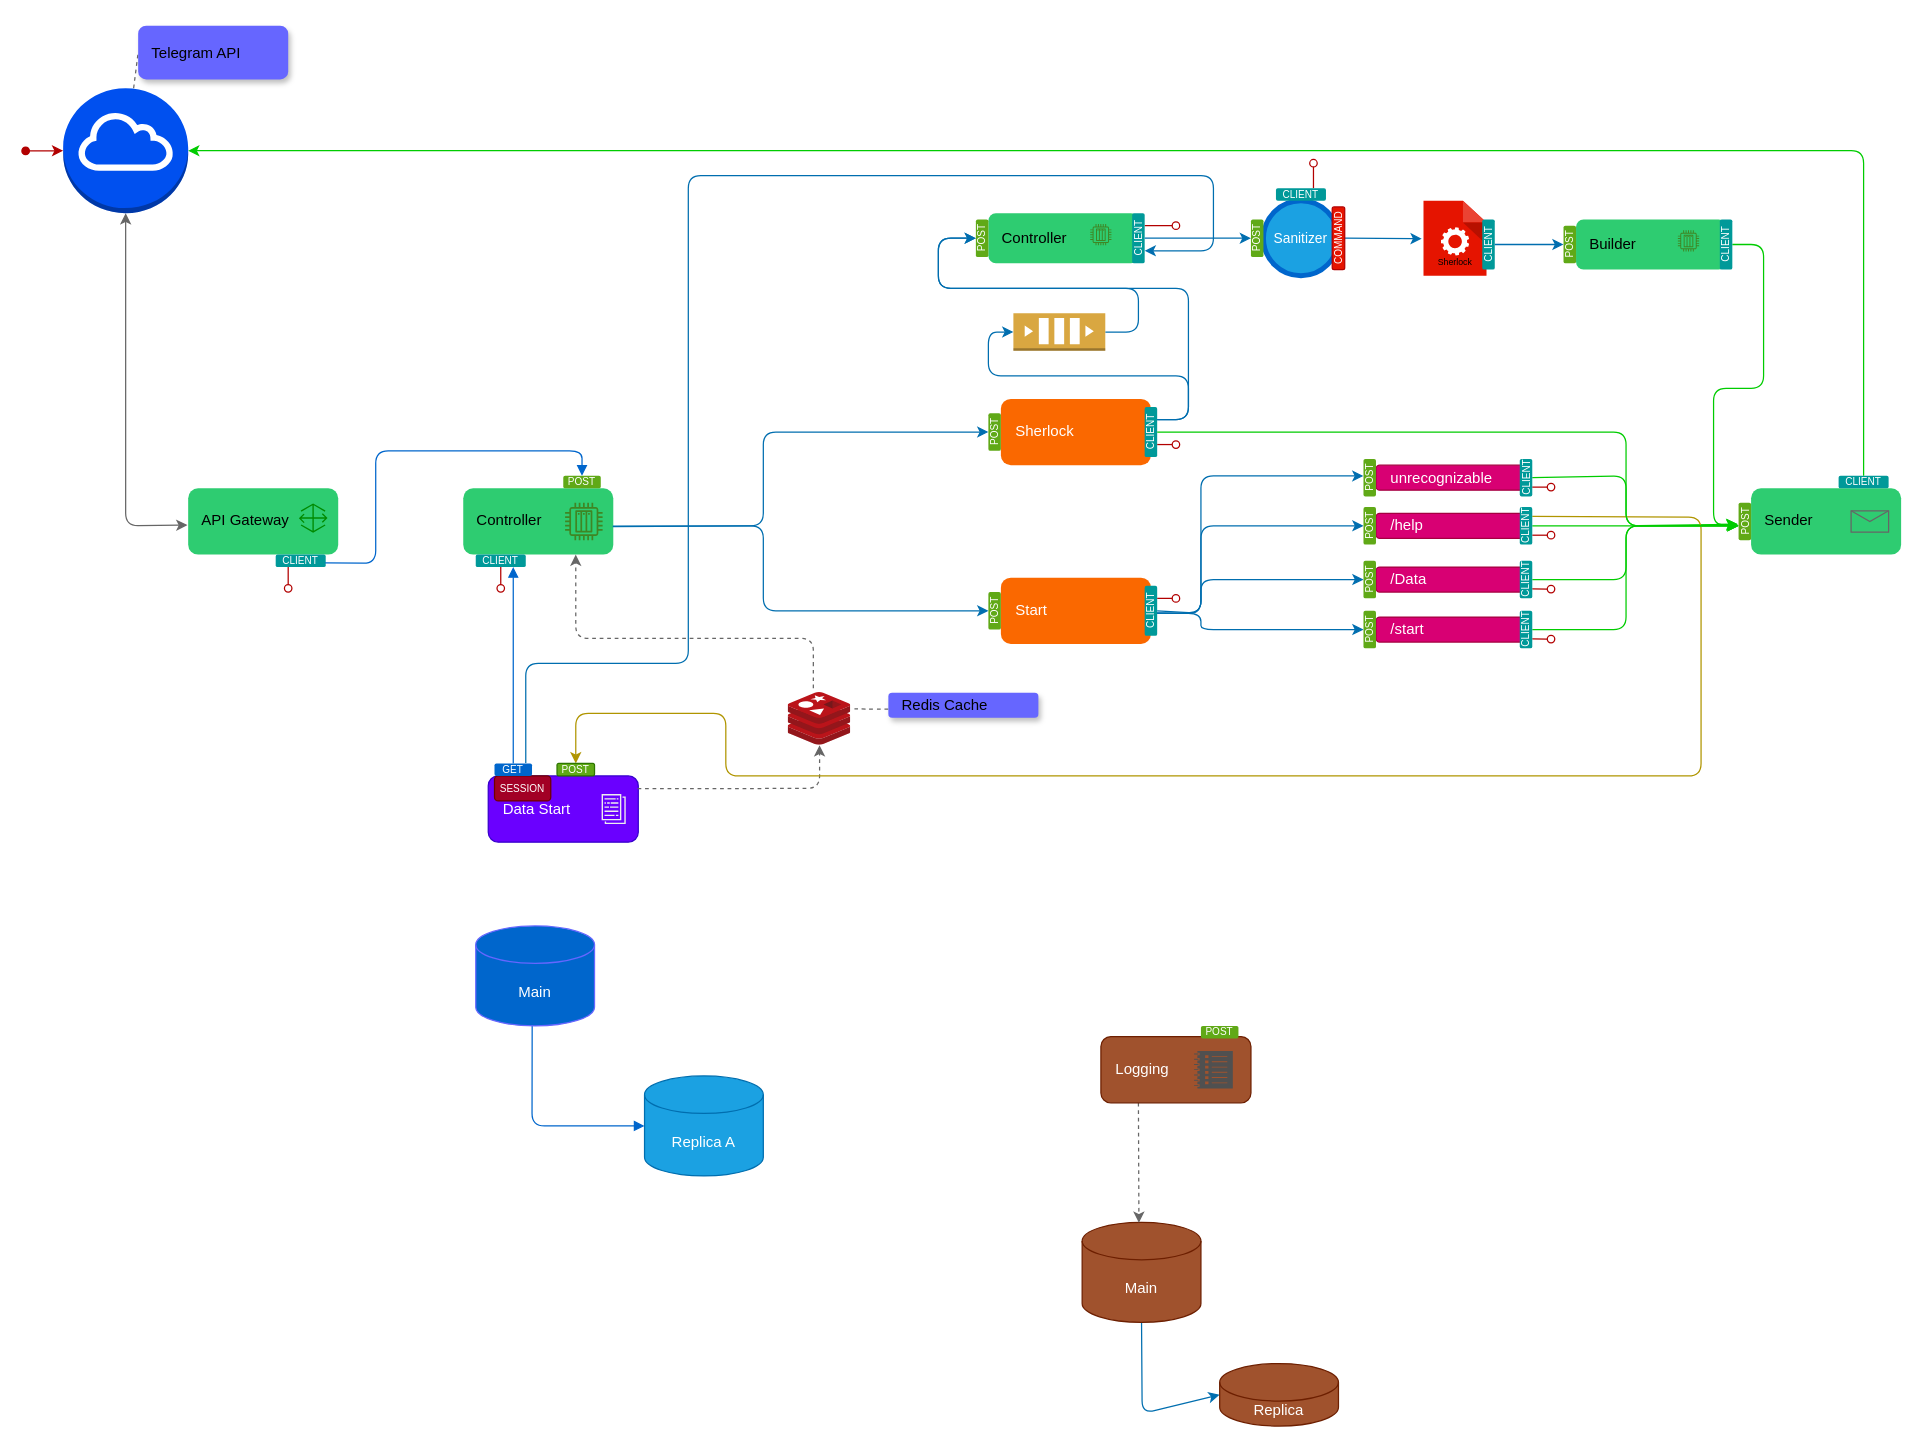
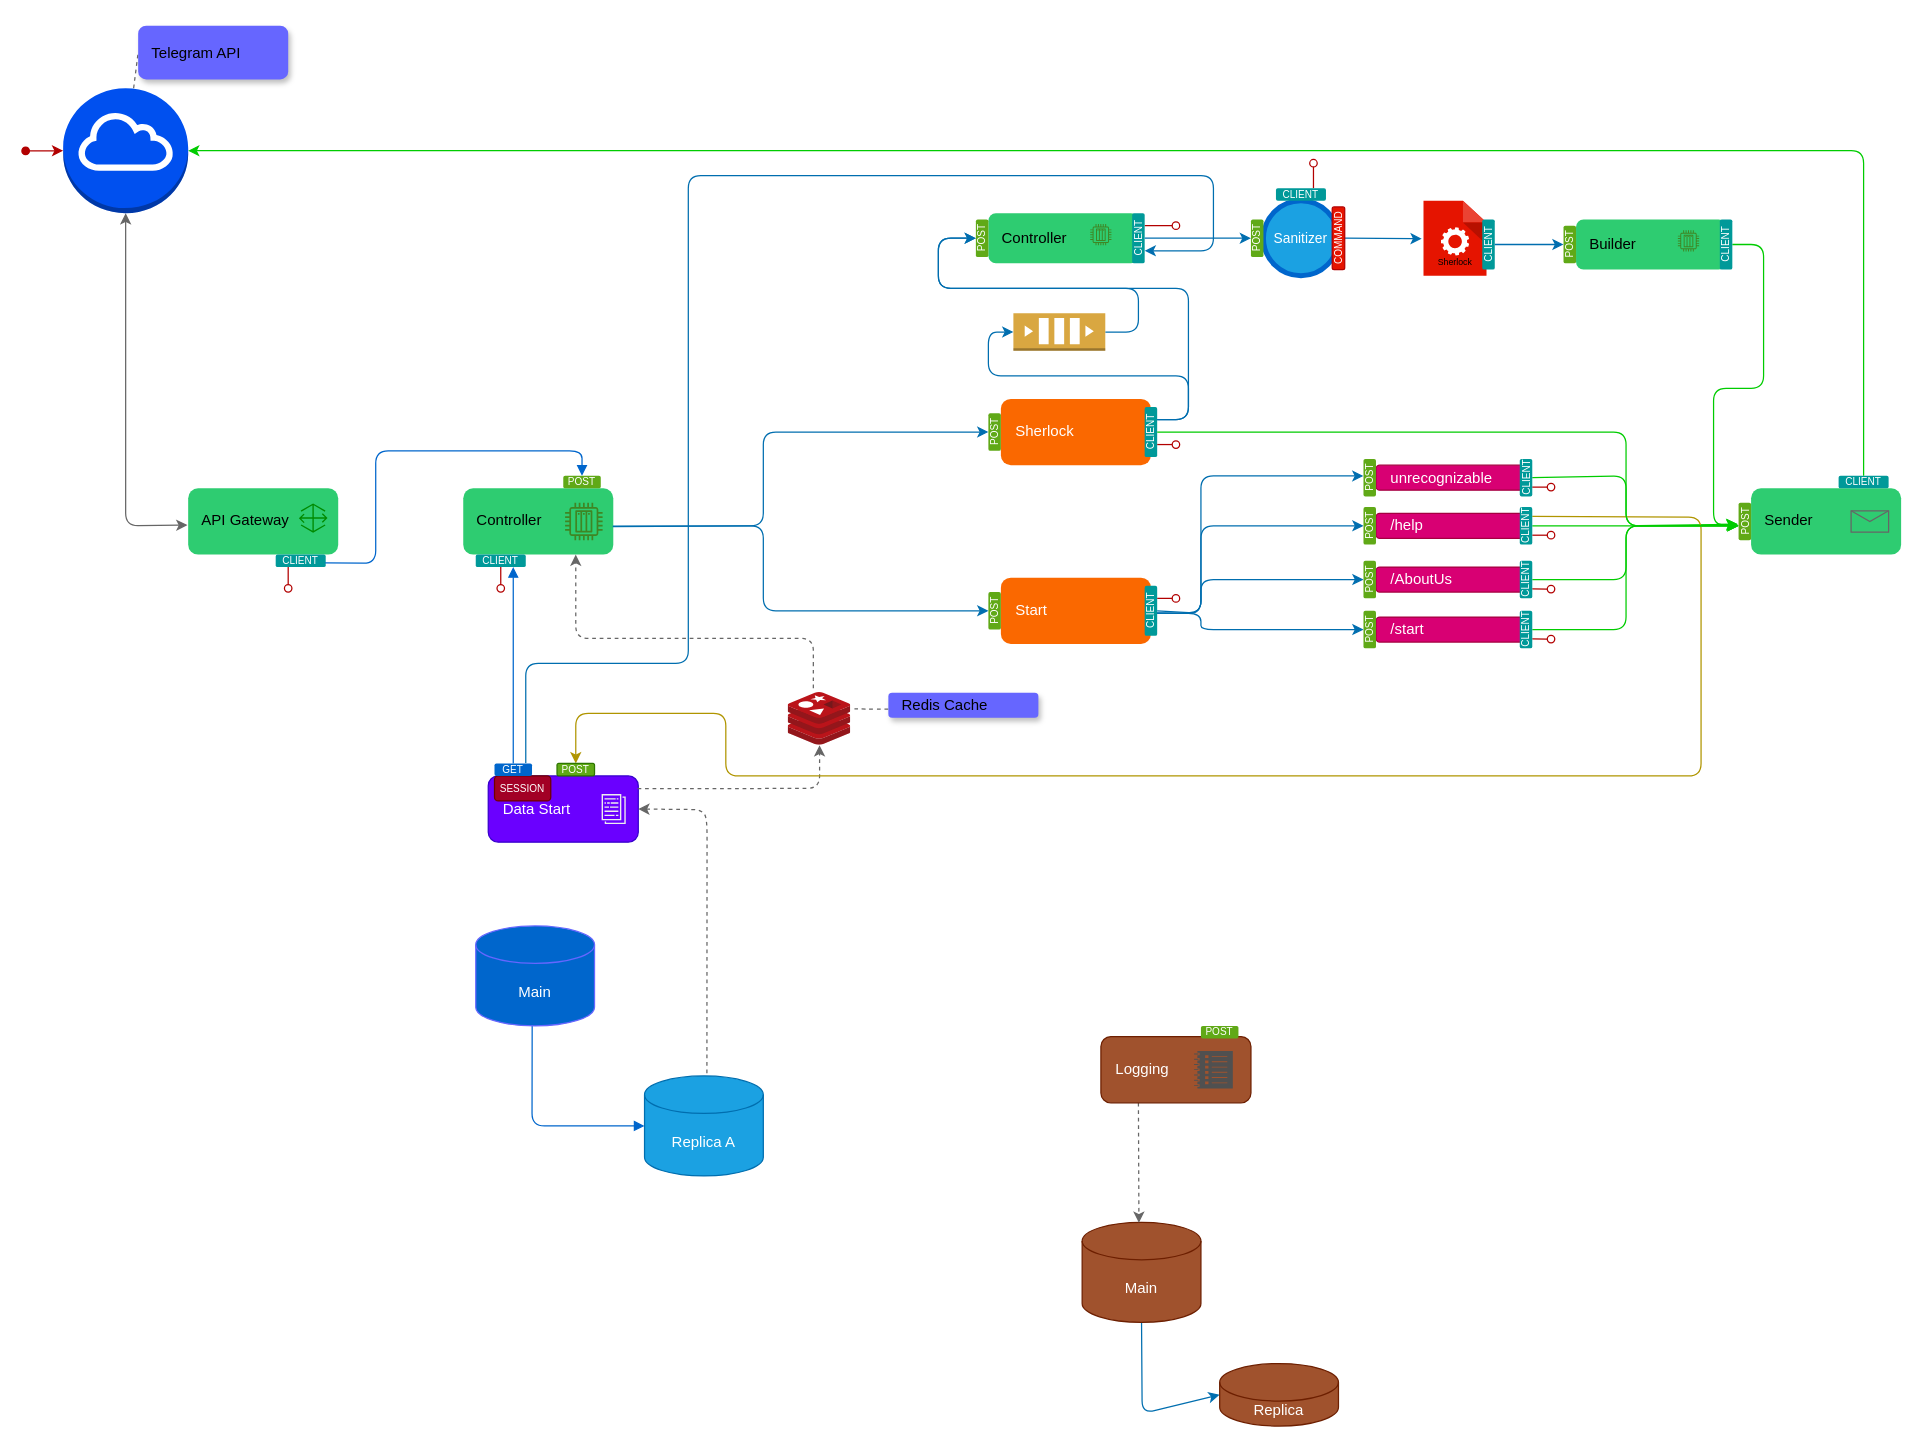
(1412, 579) -> (1424, 579)
none -> (707, 919)
